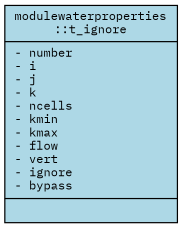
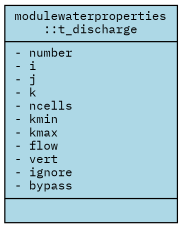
(91, 30) -> (91, 30)
